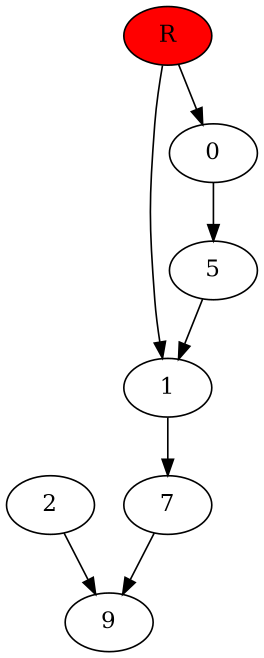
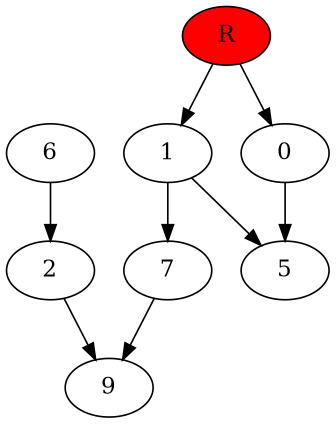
none -> (51, 153)
(194, 321) -> (220, 206)
